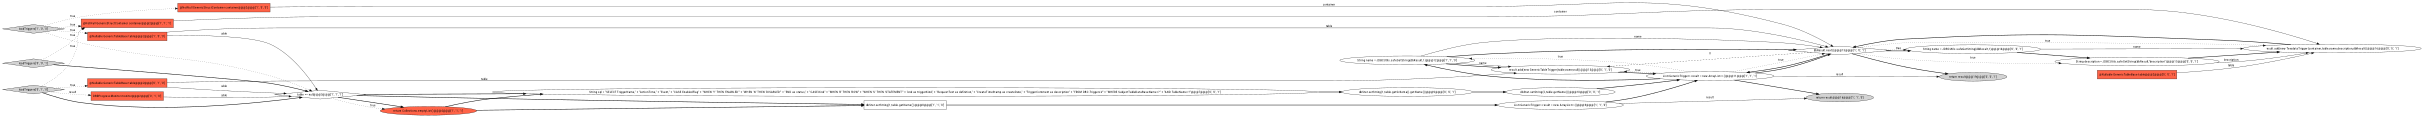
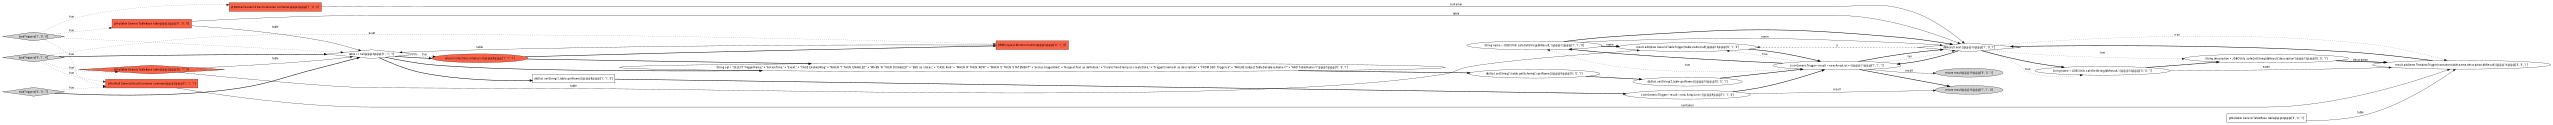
(1898, 66) -> none
(2137, 75) -> (2267, 118)
(127, 83) -> (152, 70)
(669, 108) -> (759, 51)
